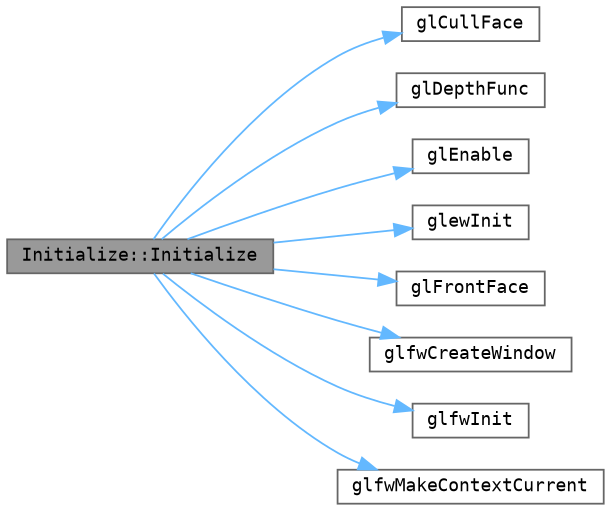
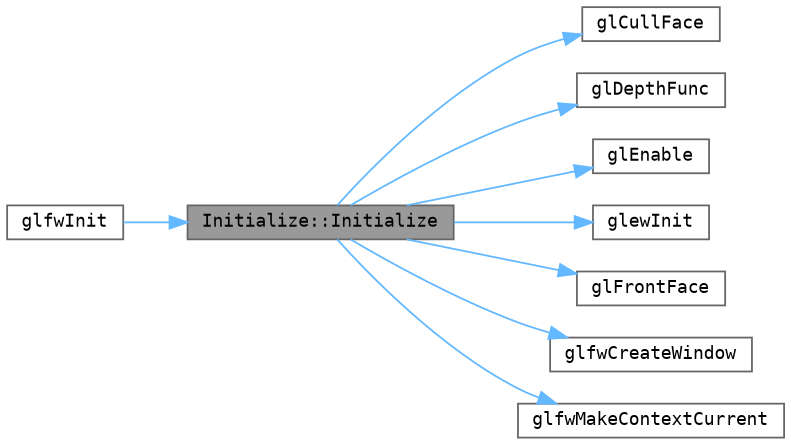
(272, 352) -> (146, 222)
